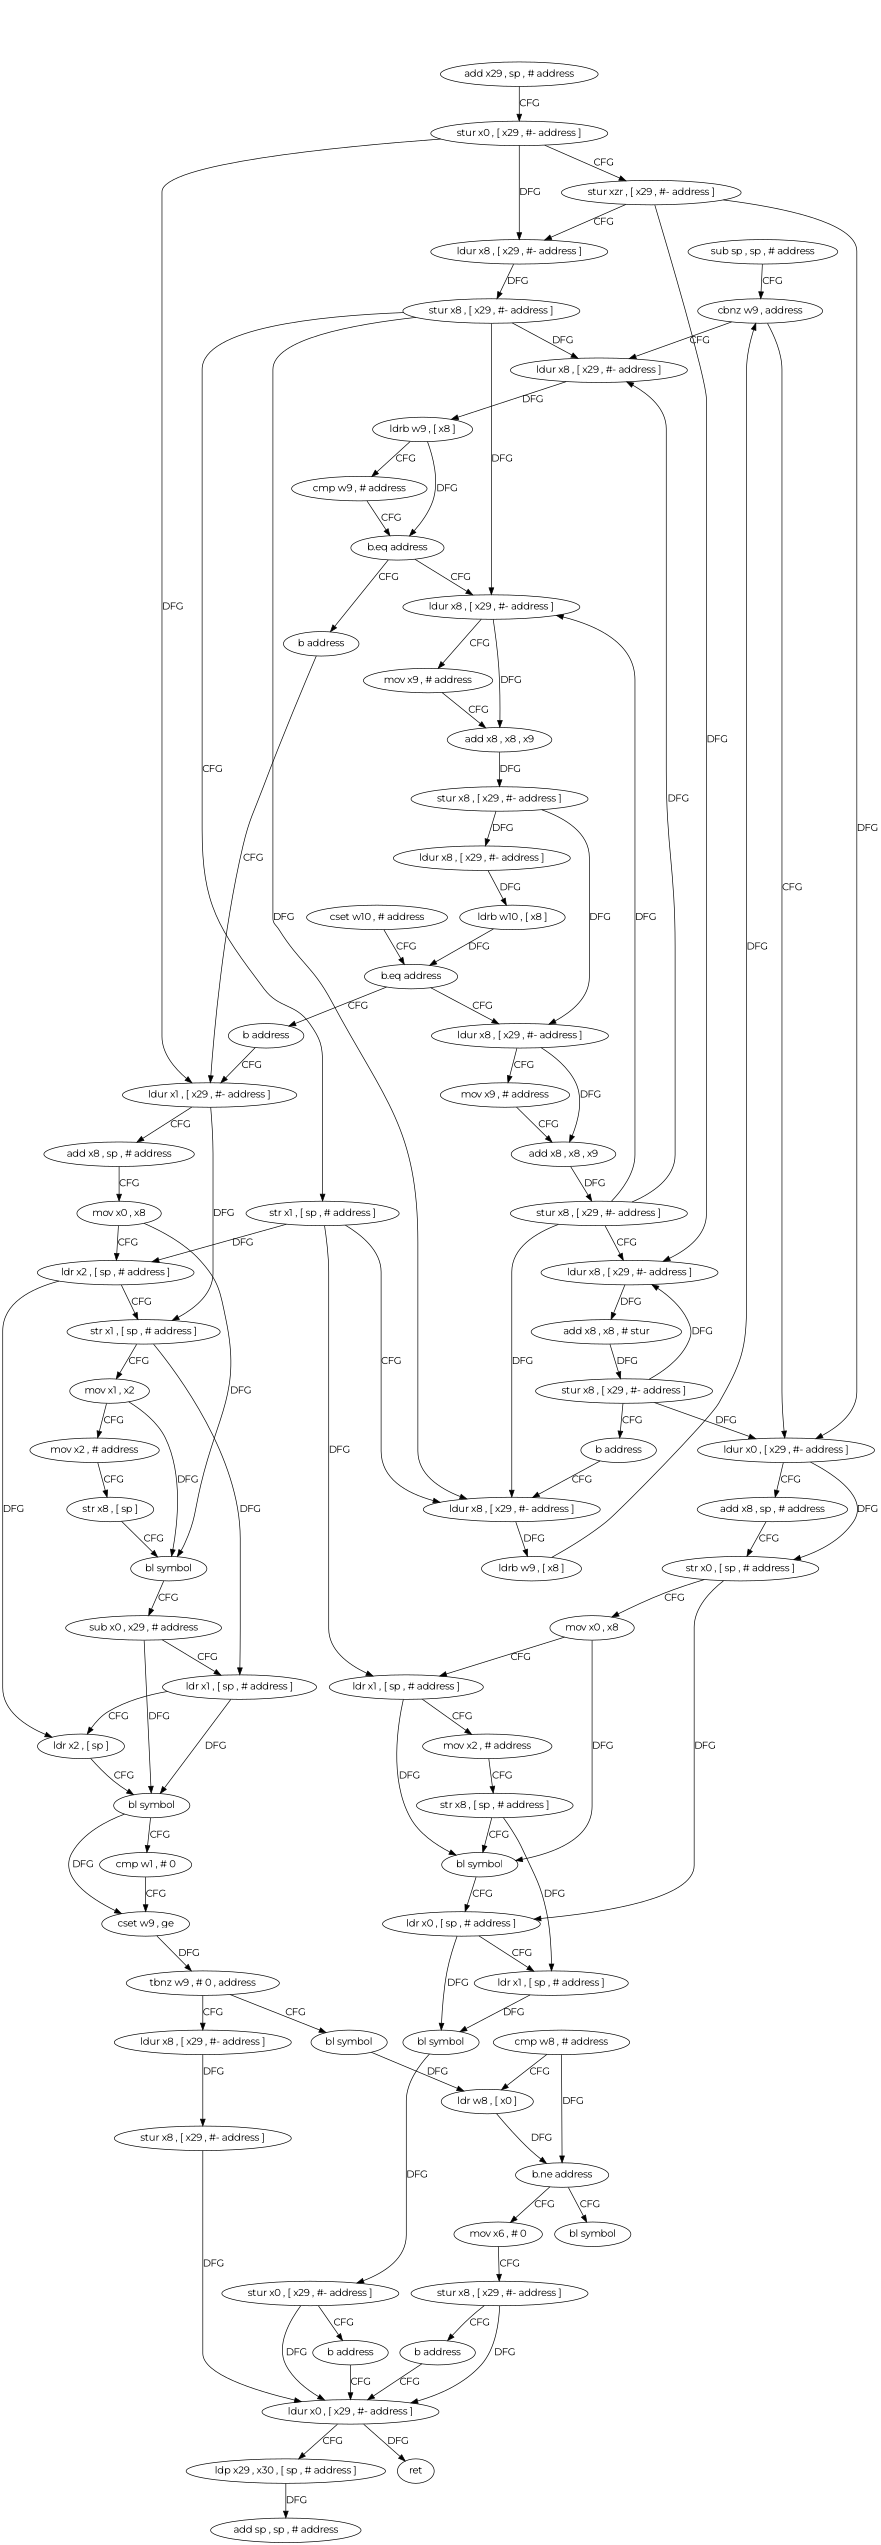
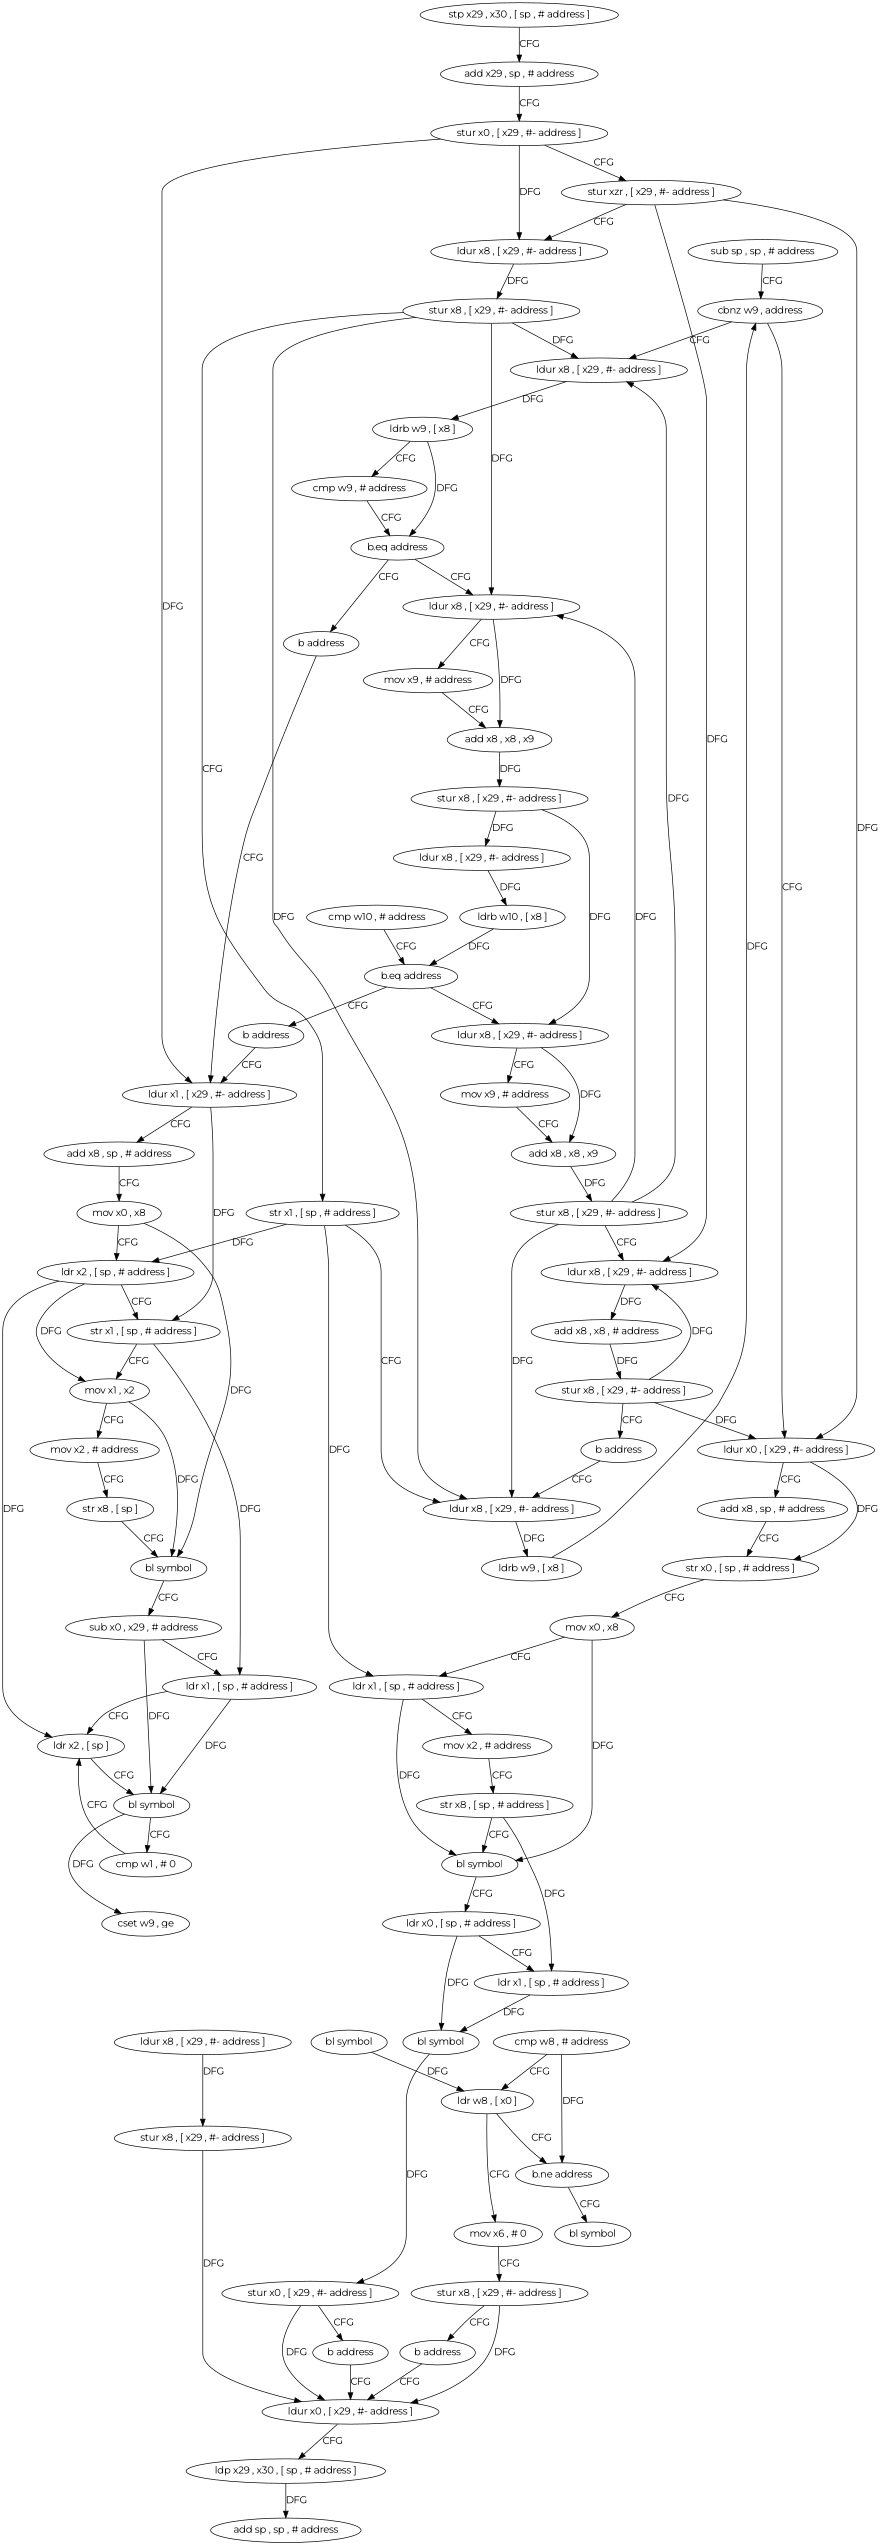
none -> (519, 15)
(377, 917) -> (377, 917)
none -> (36, 1329)
(606, 1332) -> (606, 1332)
(694, 1803) -> none
(146, 1891) -> (87, 1817)
(203, 1983) -> none
(541, 2138) -> (541, 2138)
(533, 2202) -> (488, 2165)
(416, 2471) -> none
